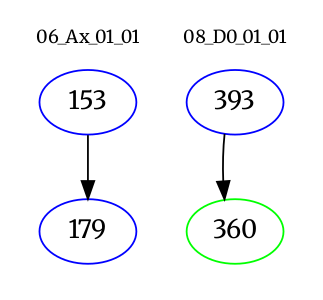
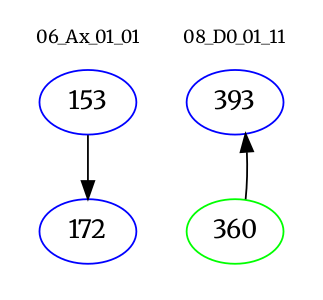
(235, 39) -> (235, 39)
(223, 158) -> (247, 176)
(88, 231) -> (88, 231)
